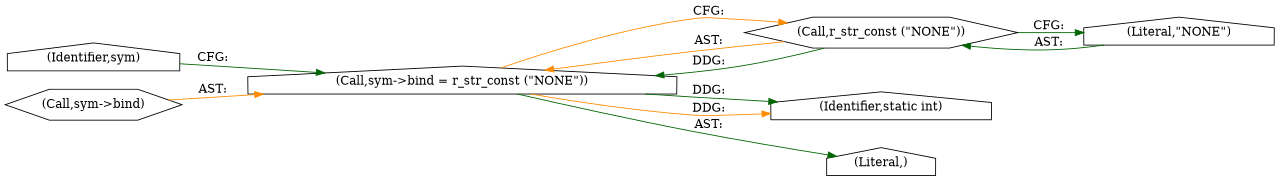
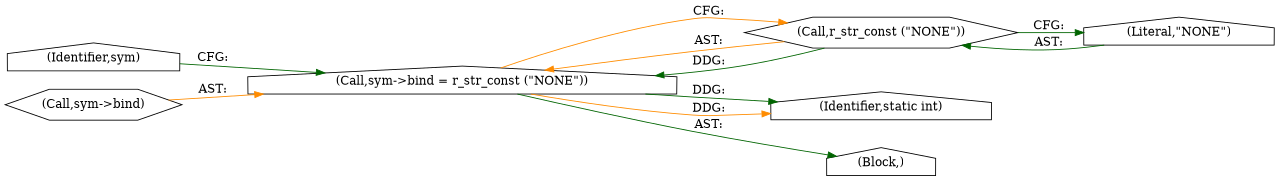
(881, 163) -> (881, 163)
